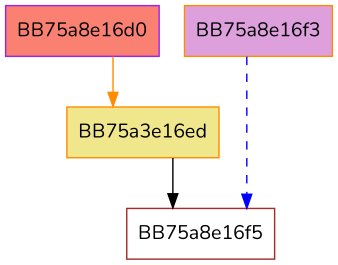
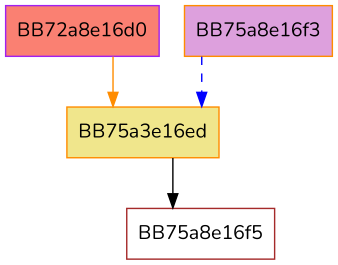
(82, 31) -> (82, 31)
(247, 125) -> (202, 74)
